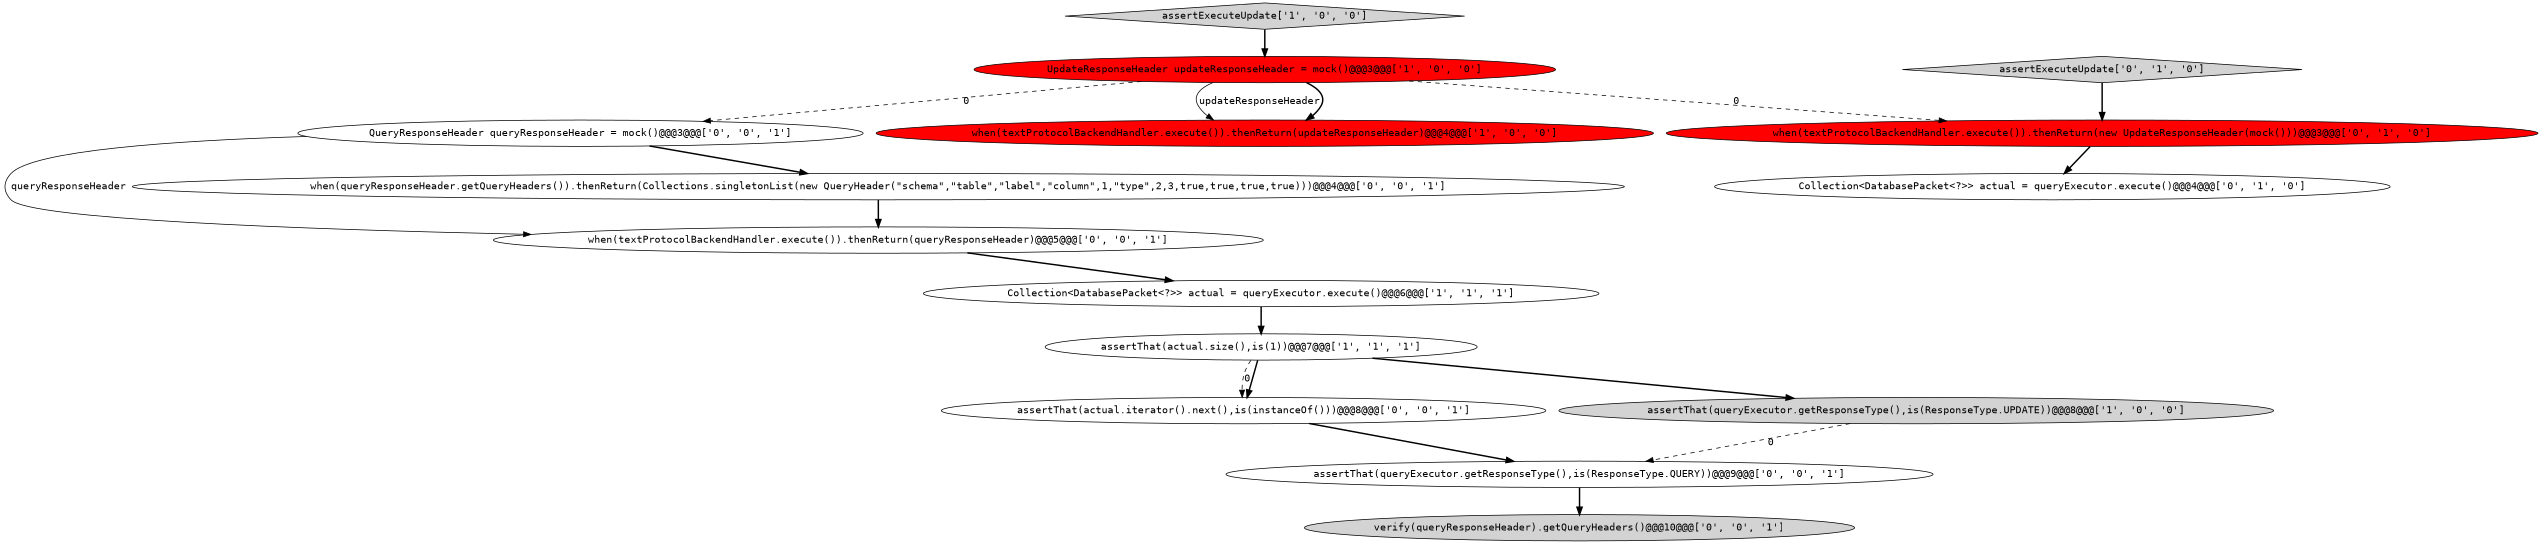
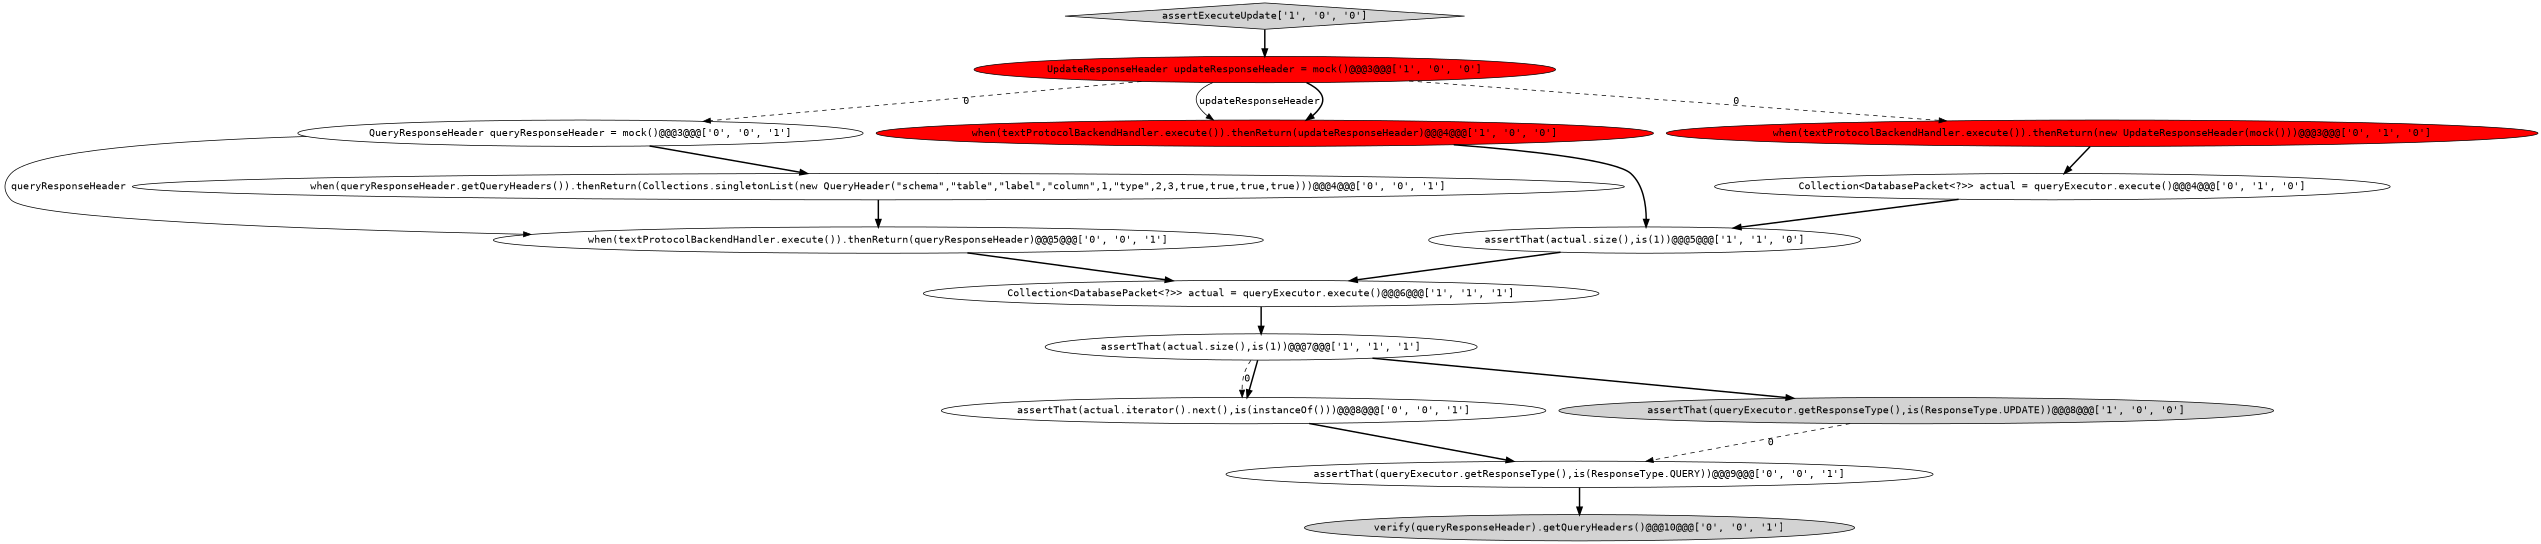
(2102, 70) -> none
none -> (1645, 240)
